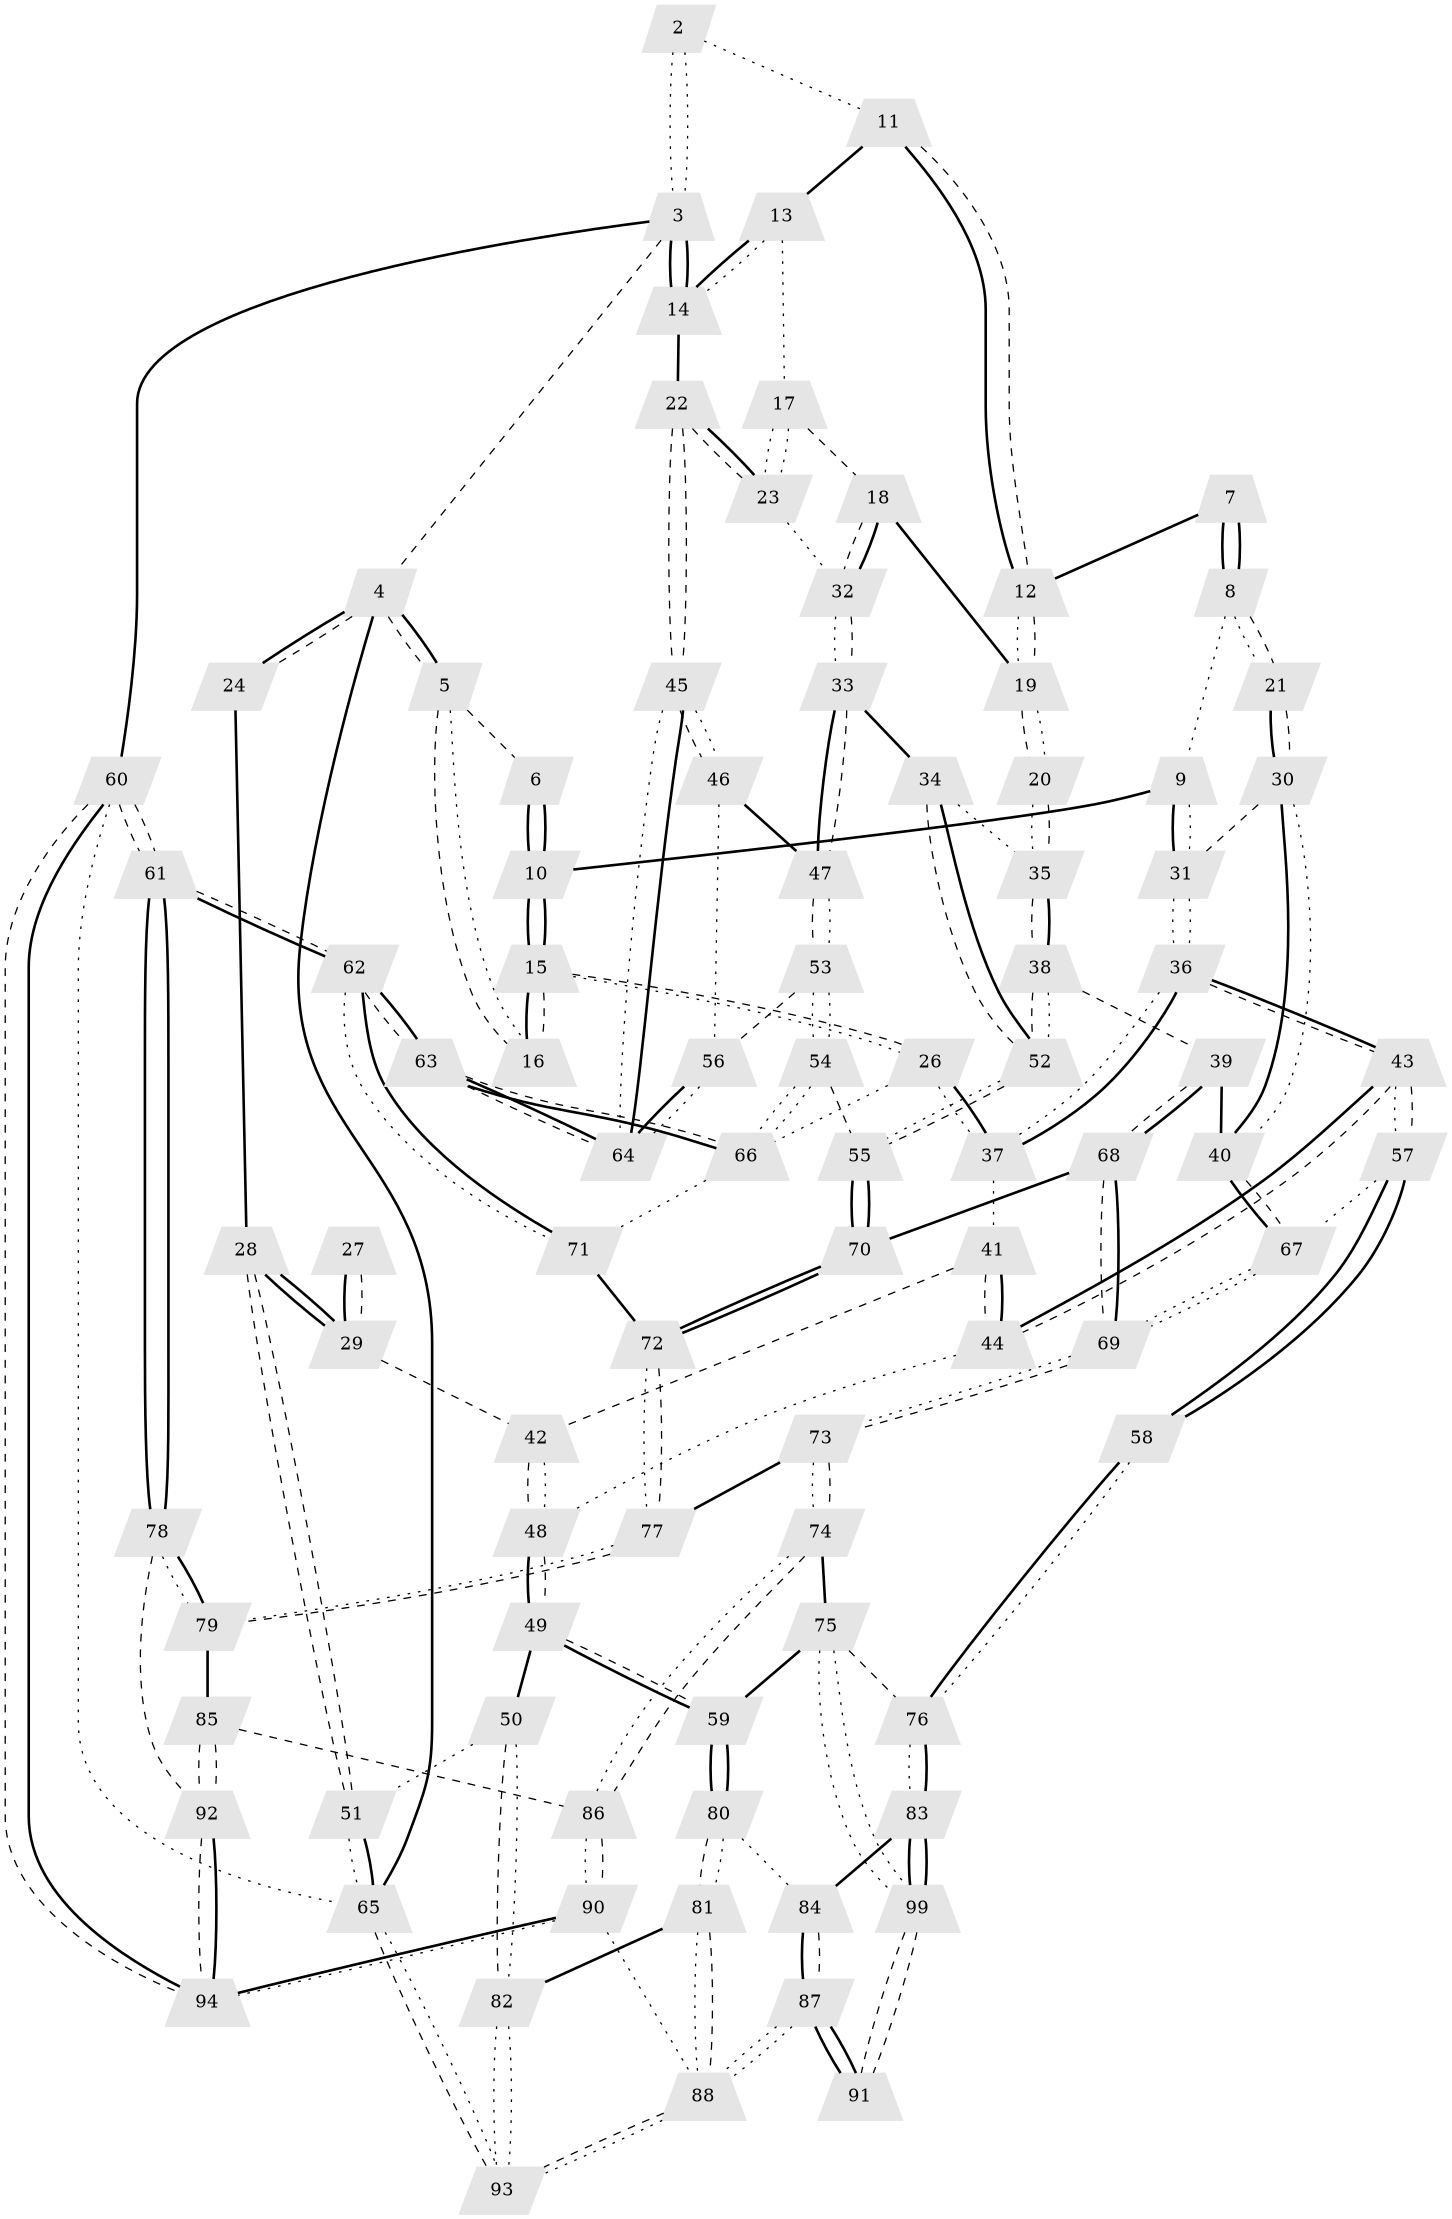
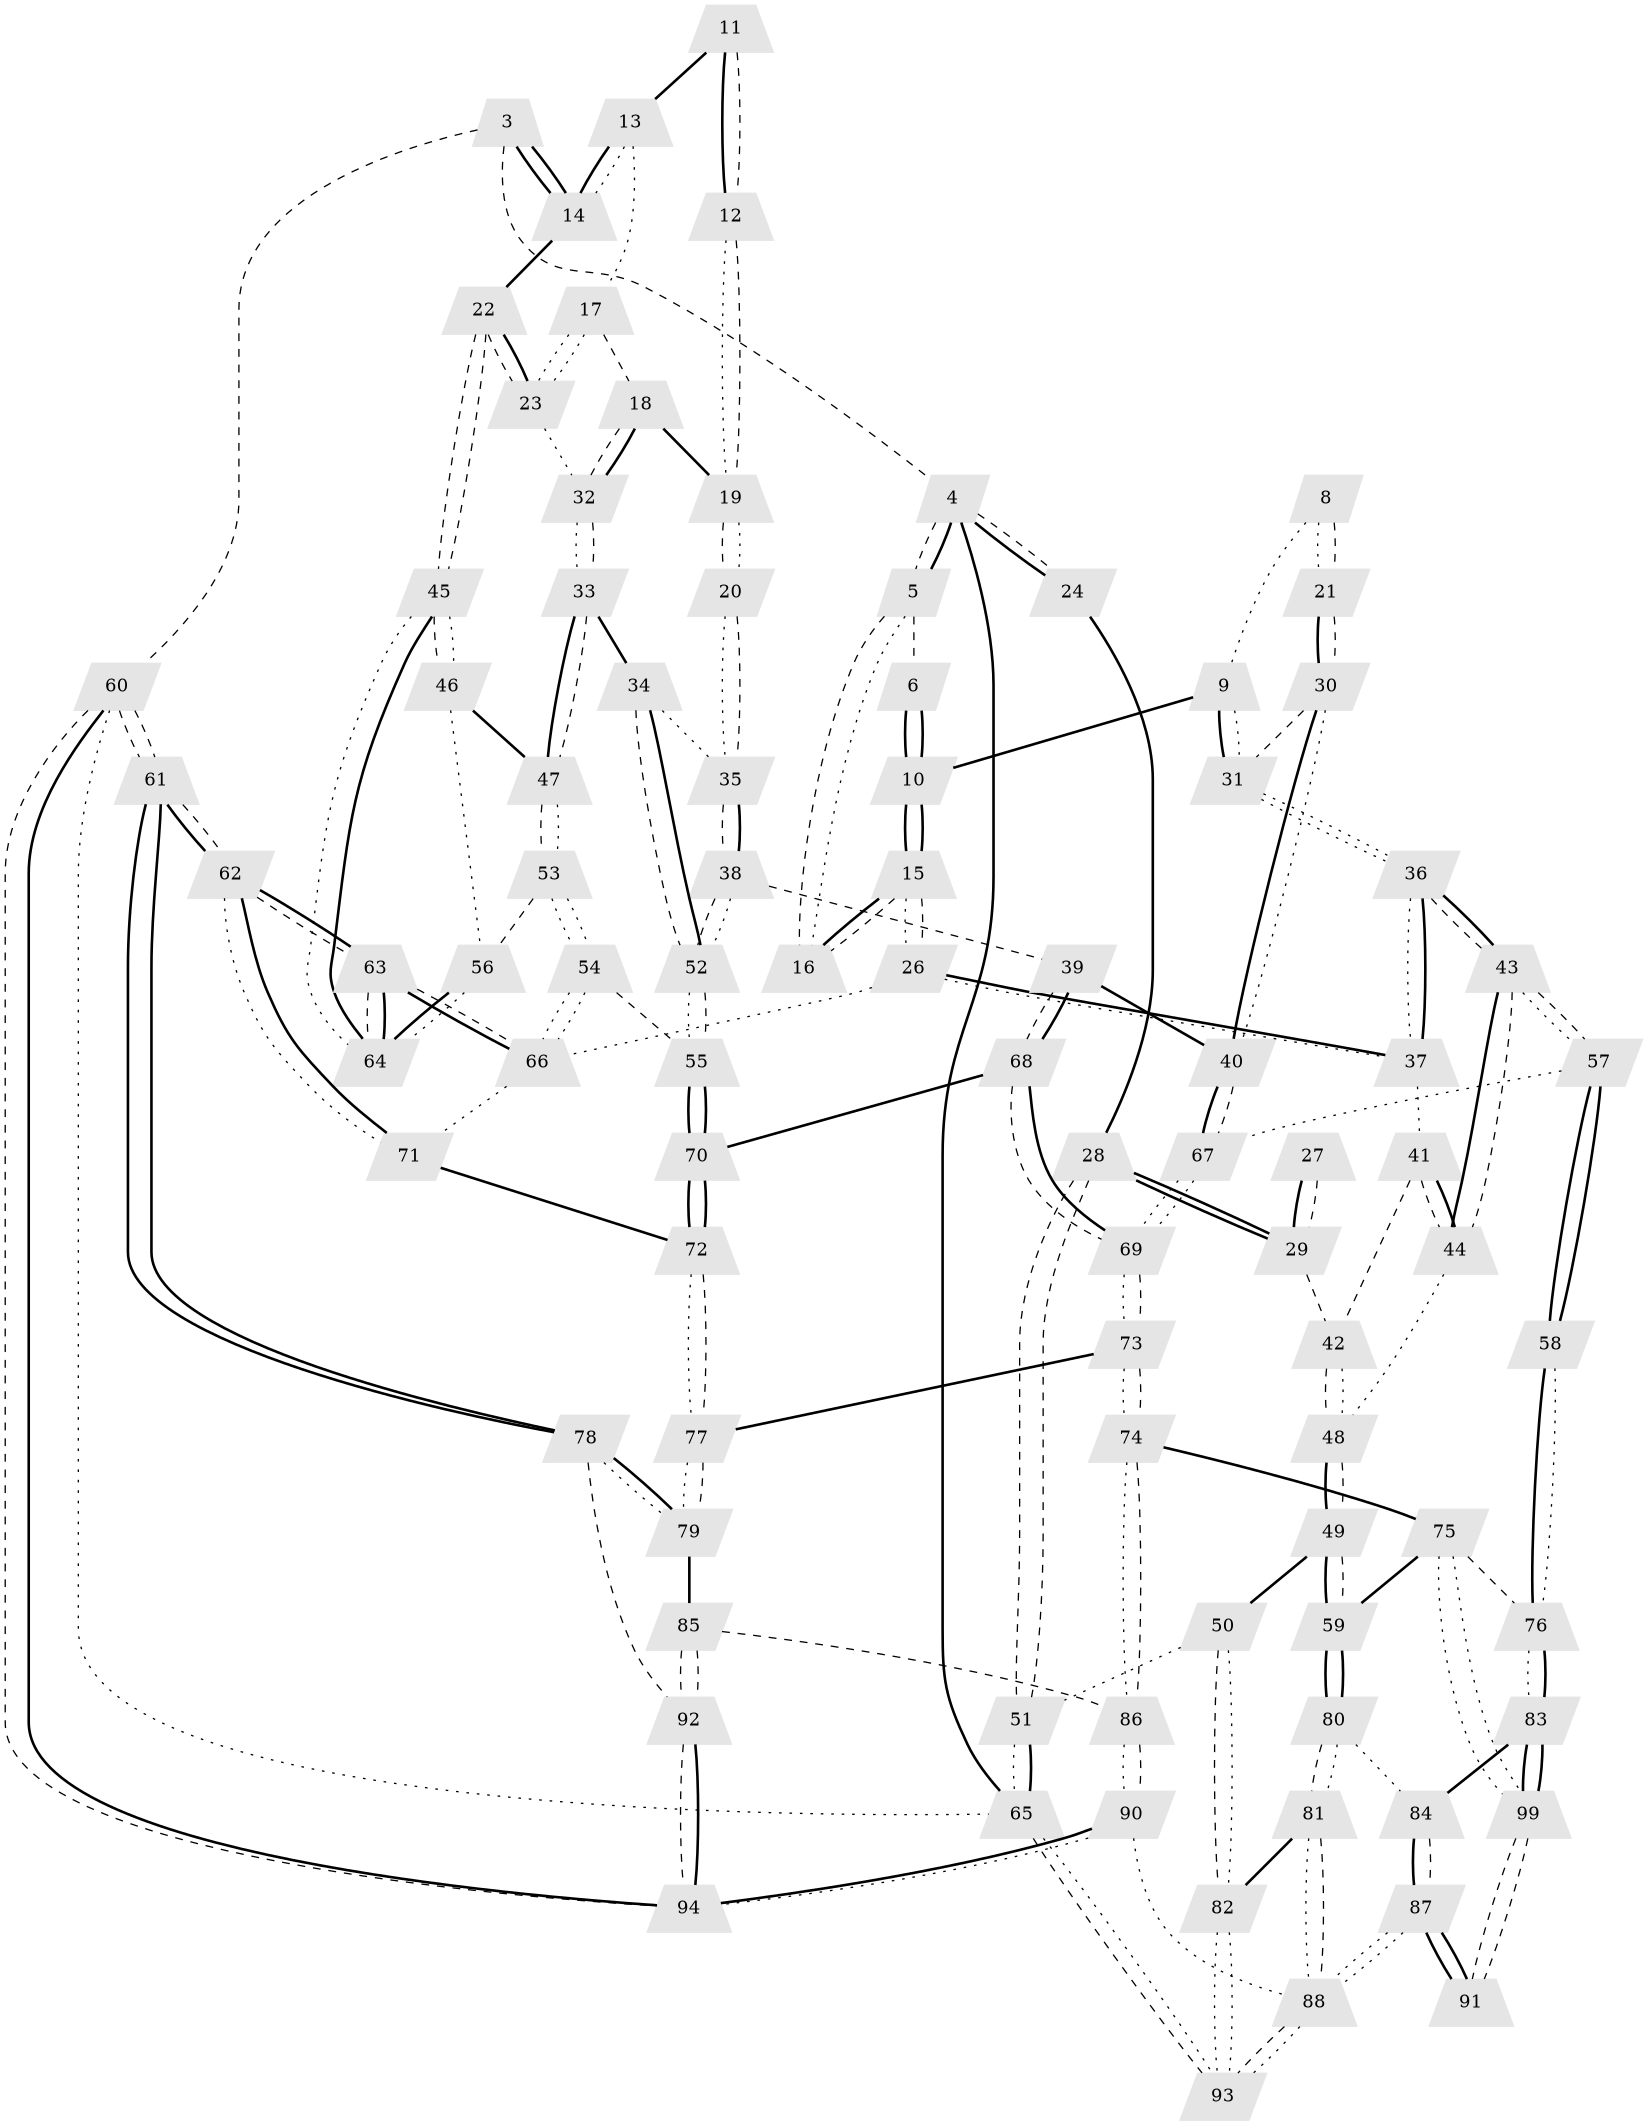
(679, 29) -> none
(205, 329) -> (239, 341)
(1231, 499) -> none
